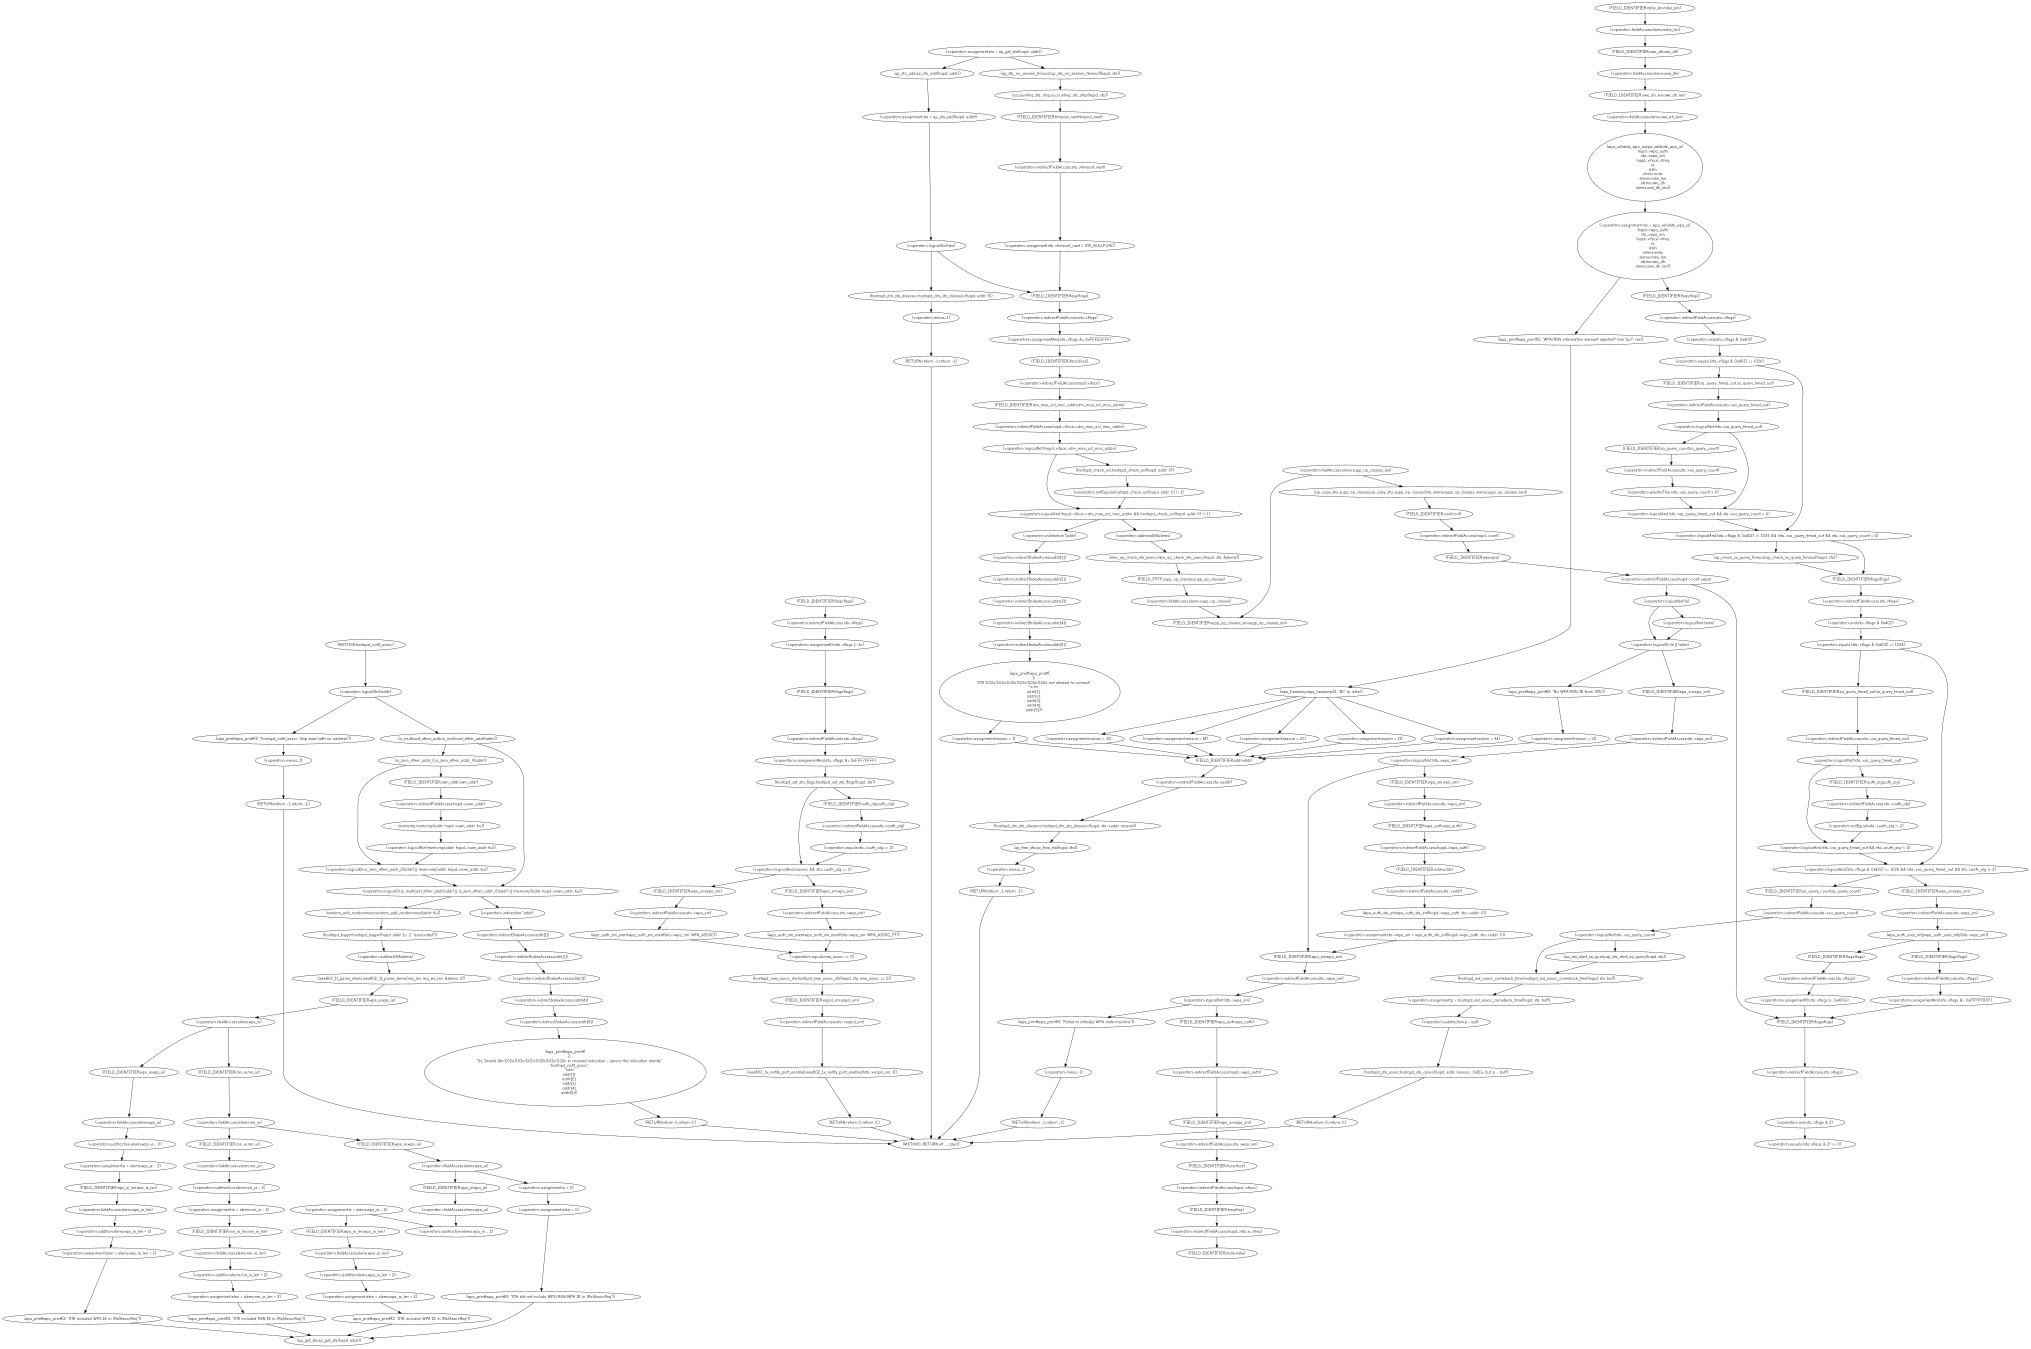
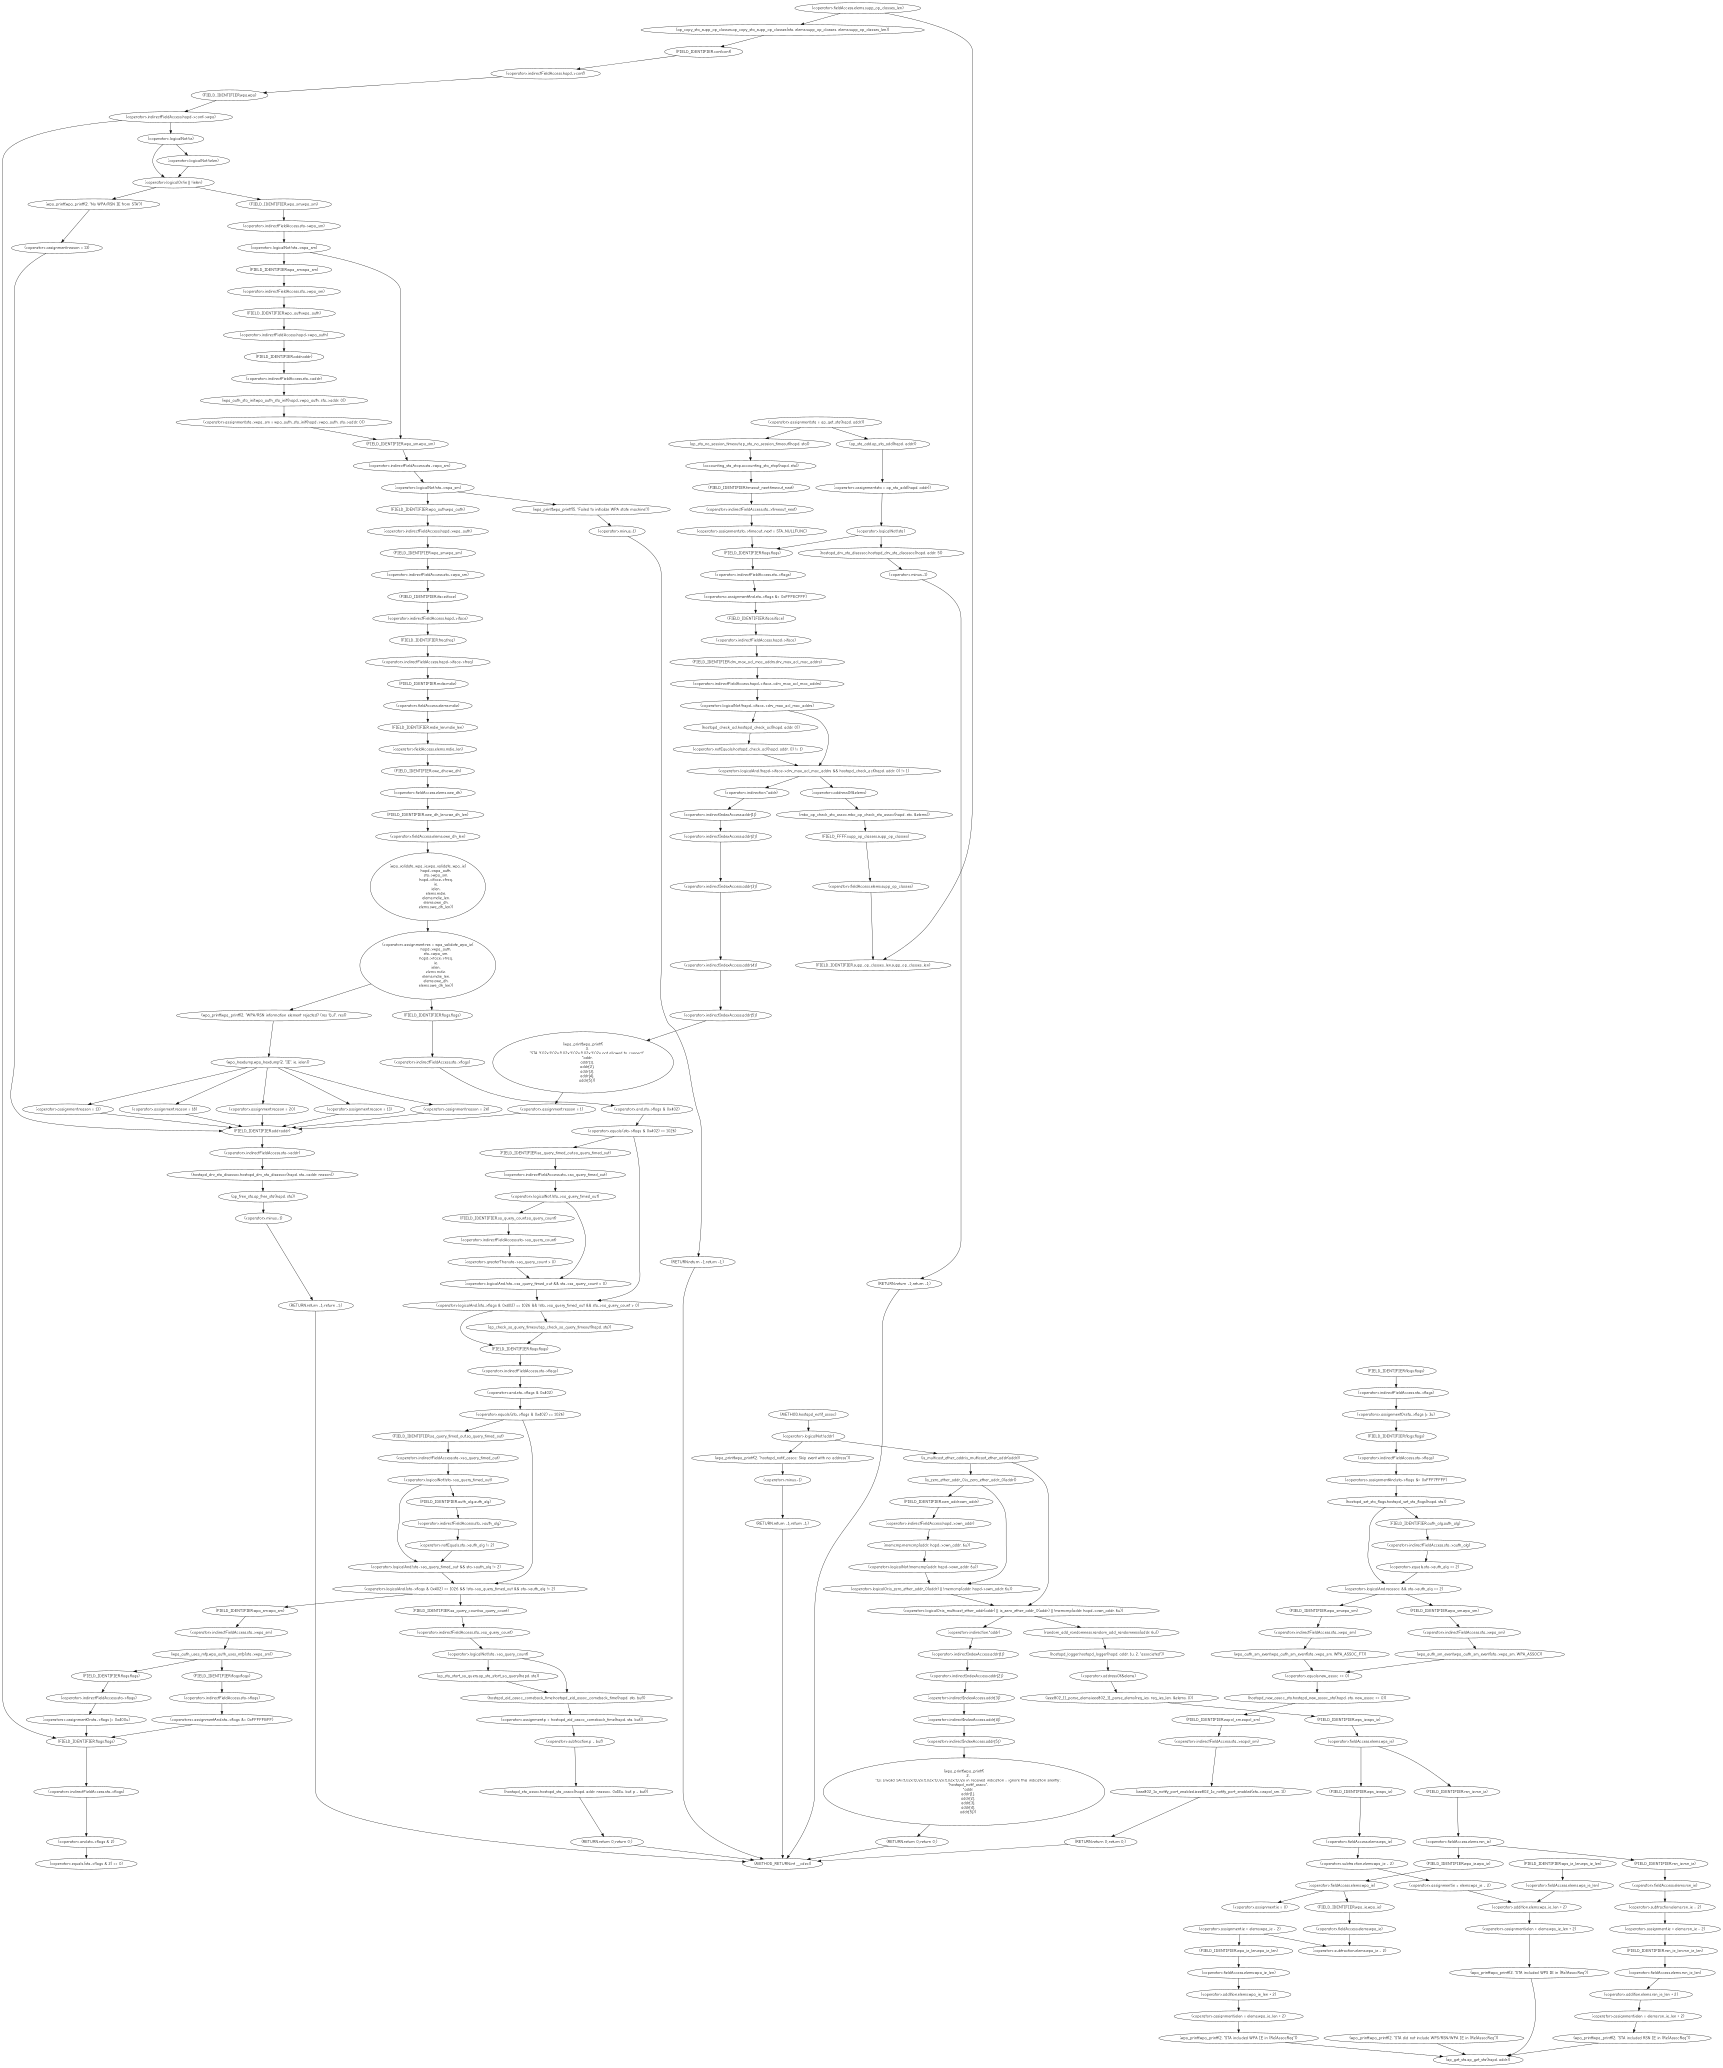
none -> (428, 706)
(119, 1176) -> (1488, 1896)
(549, 1210) -> none
